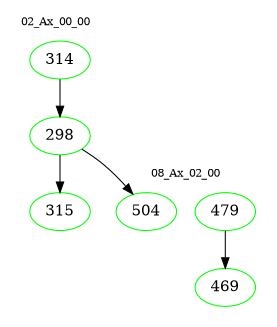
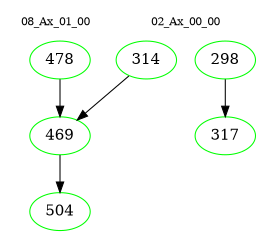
(60, 93) -> (115, 88)
(186, 174) -> (56, 23)
(115, 175) -> (60, 169)
(60, 212) -> (225, 136)
(225, 212) -> (60, 60)
